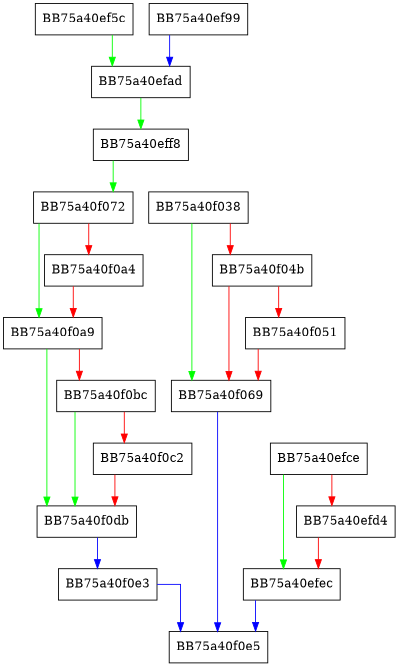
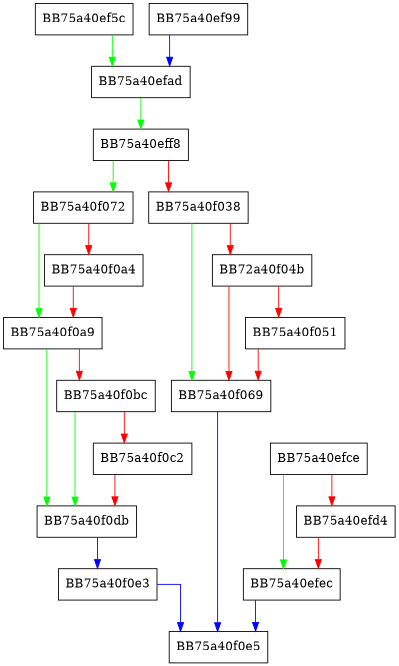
none -> (169, 172)
(262, 270) -> (262, 270)
